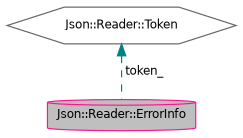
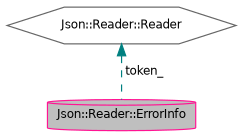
(122, 25) -> (122, 25)
